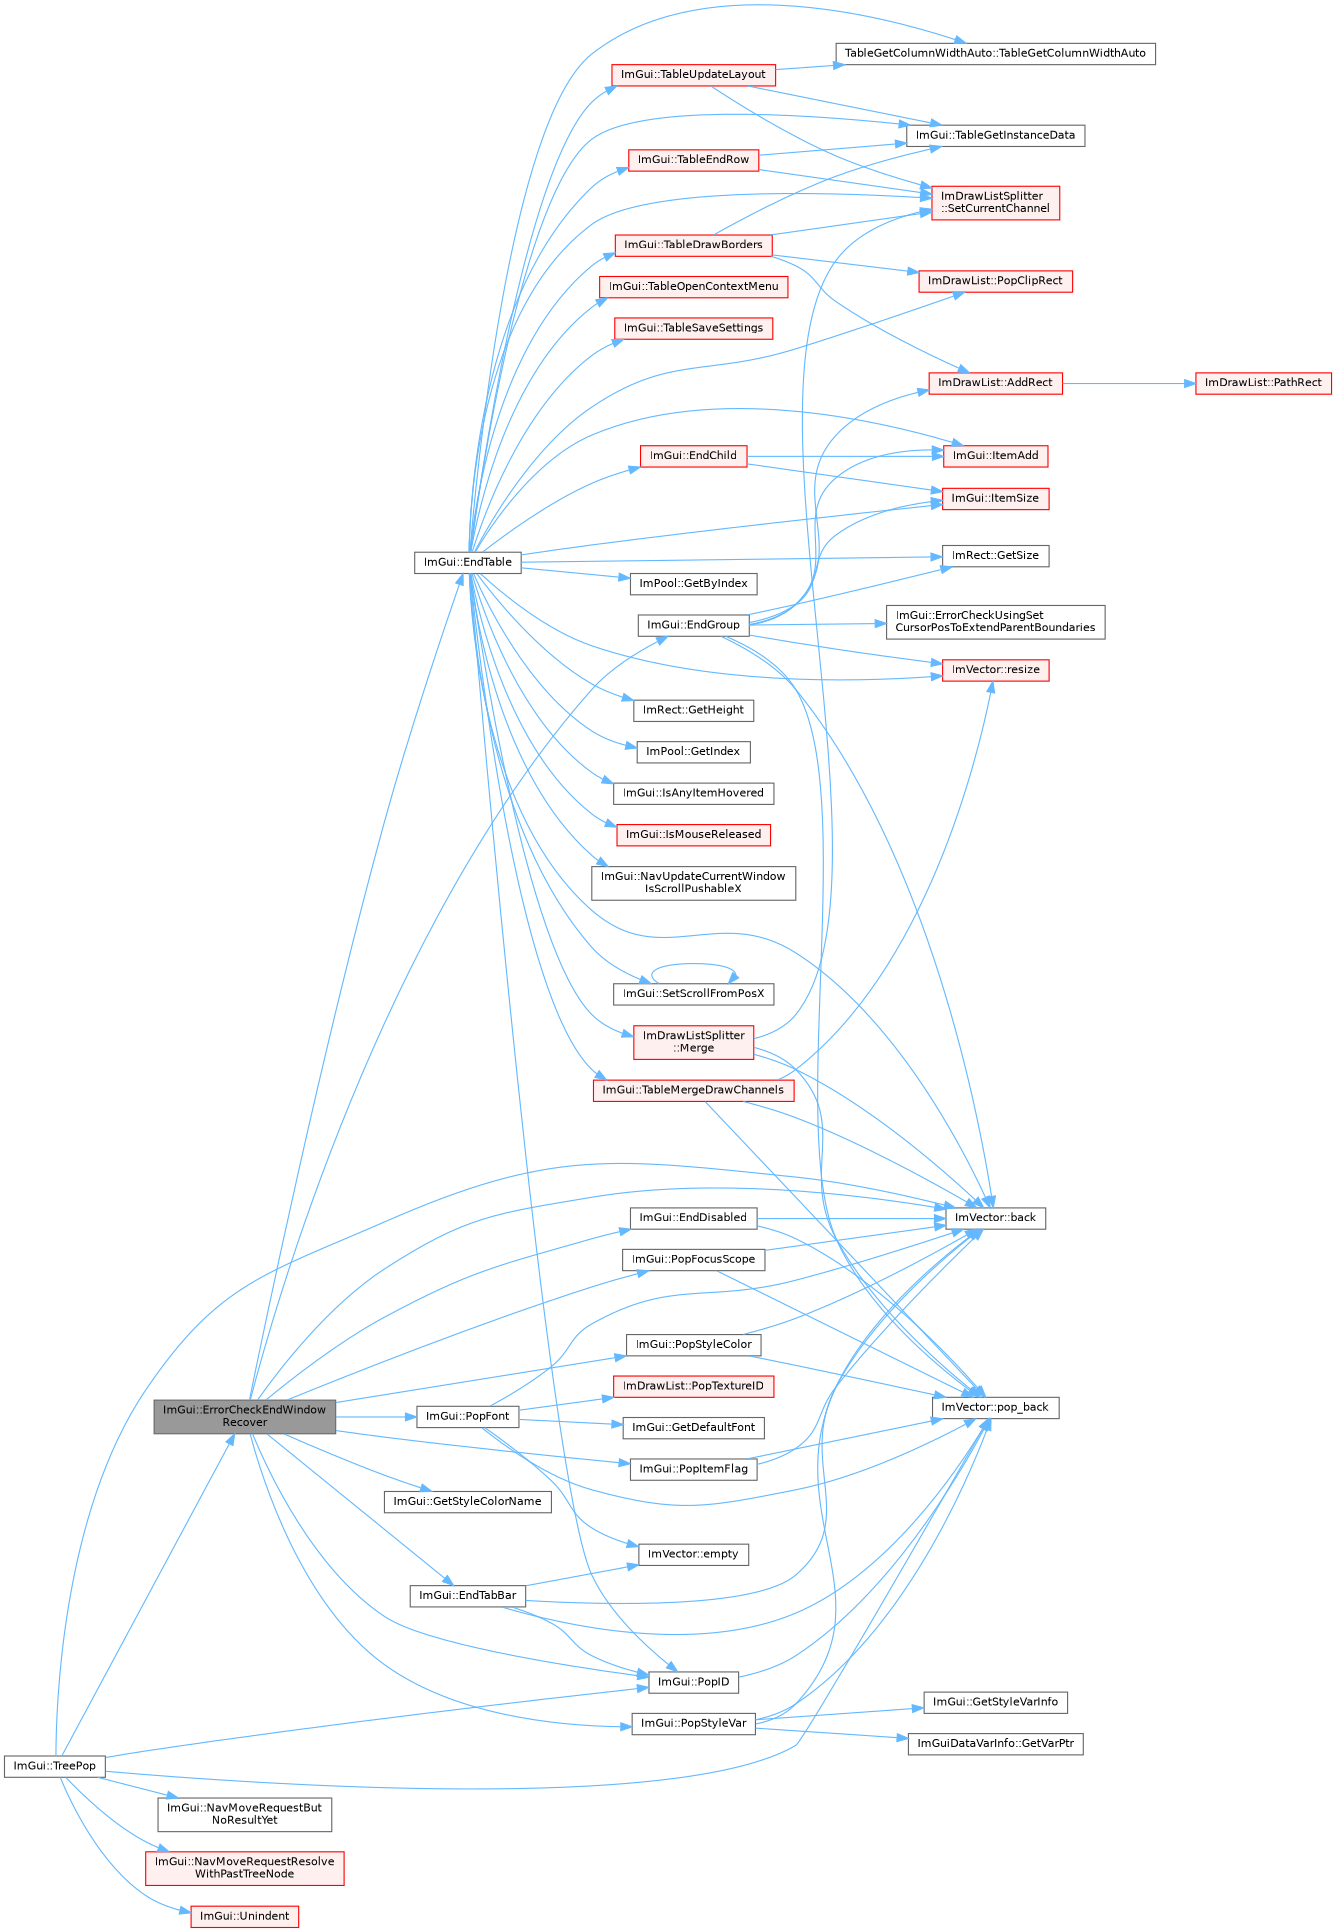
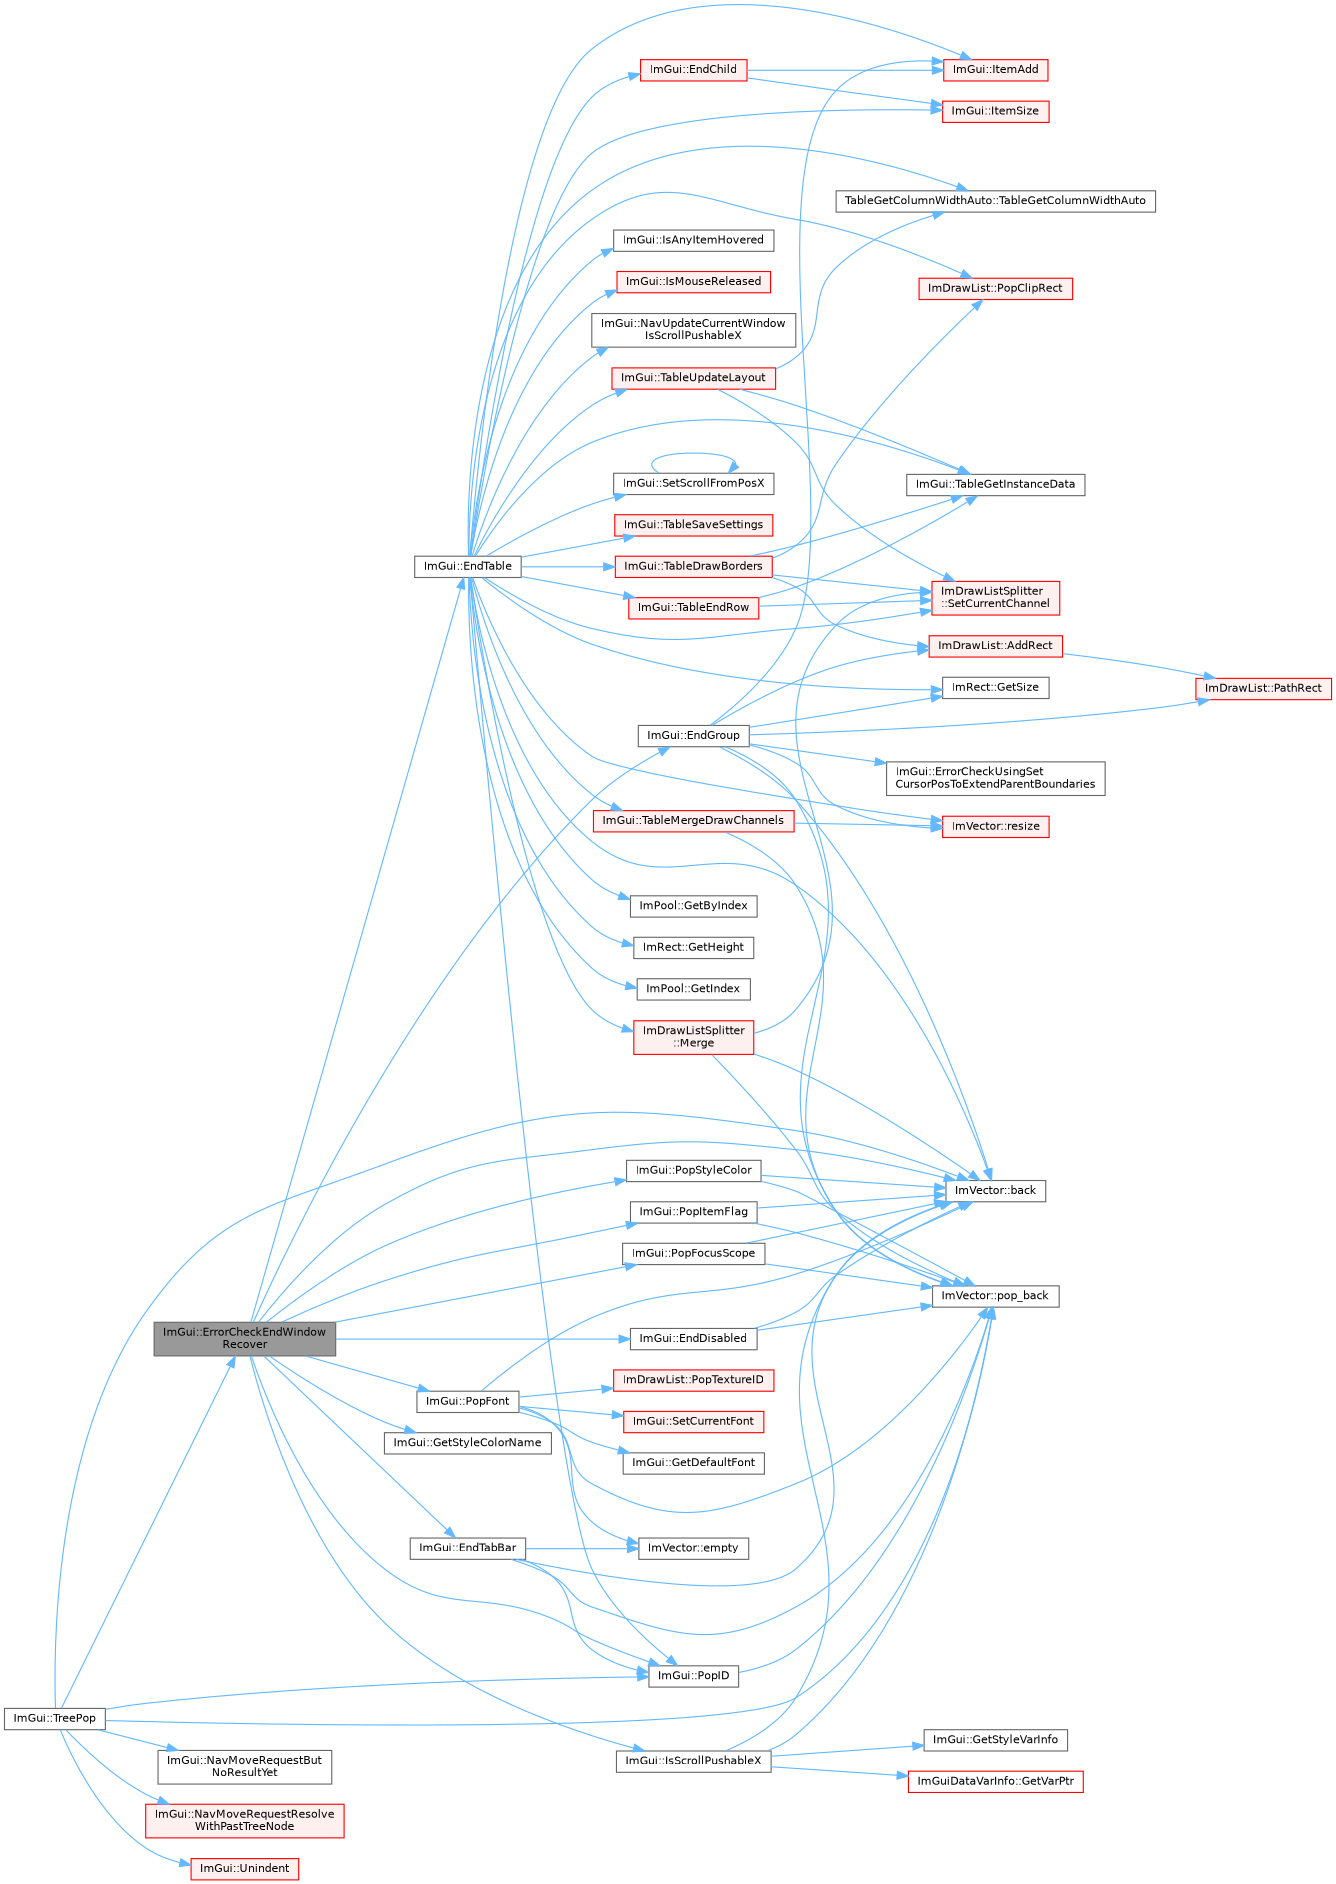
(694, 287) -> none
(829, 541) -> (974, 724)
(858, 1145) -> none
none -> (694, 1422)
(694, 1724) -> (694, 1762)
(996, 1744) -> (996, 1782)
